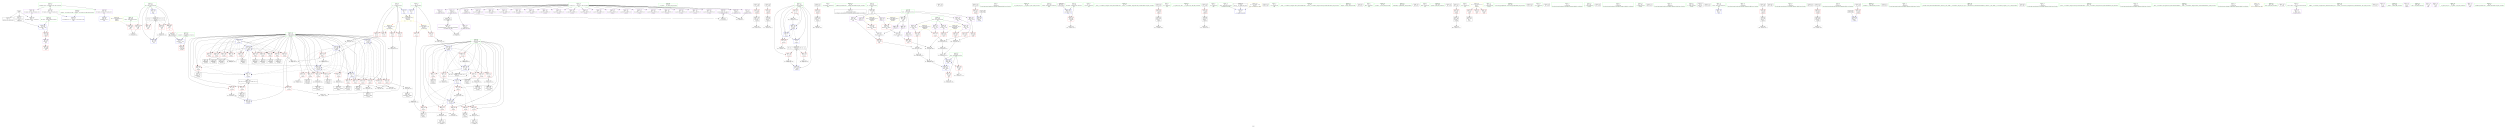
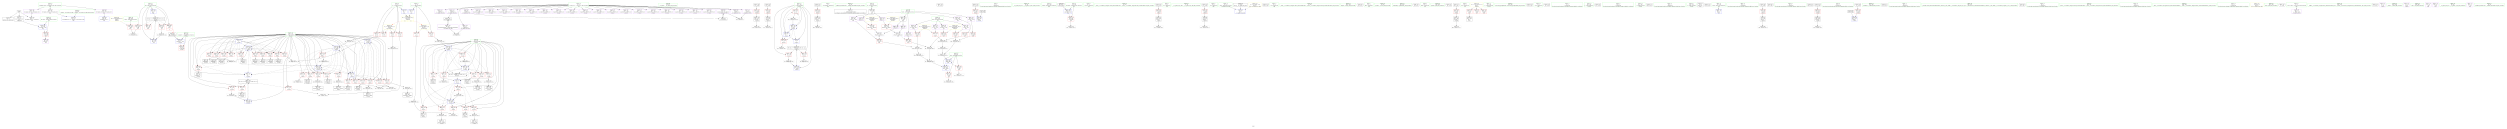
(46, 48) -> none
